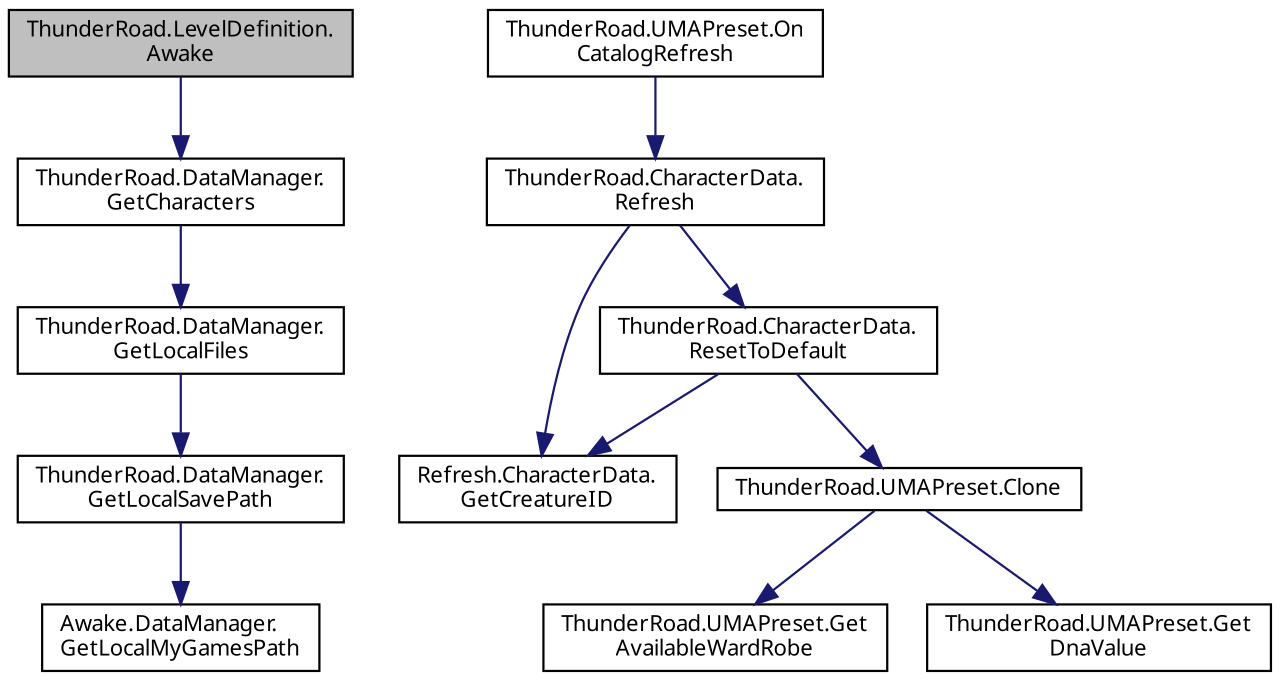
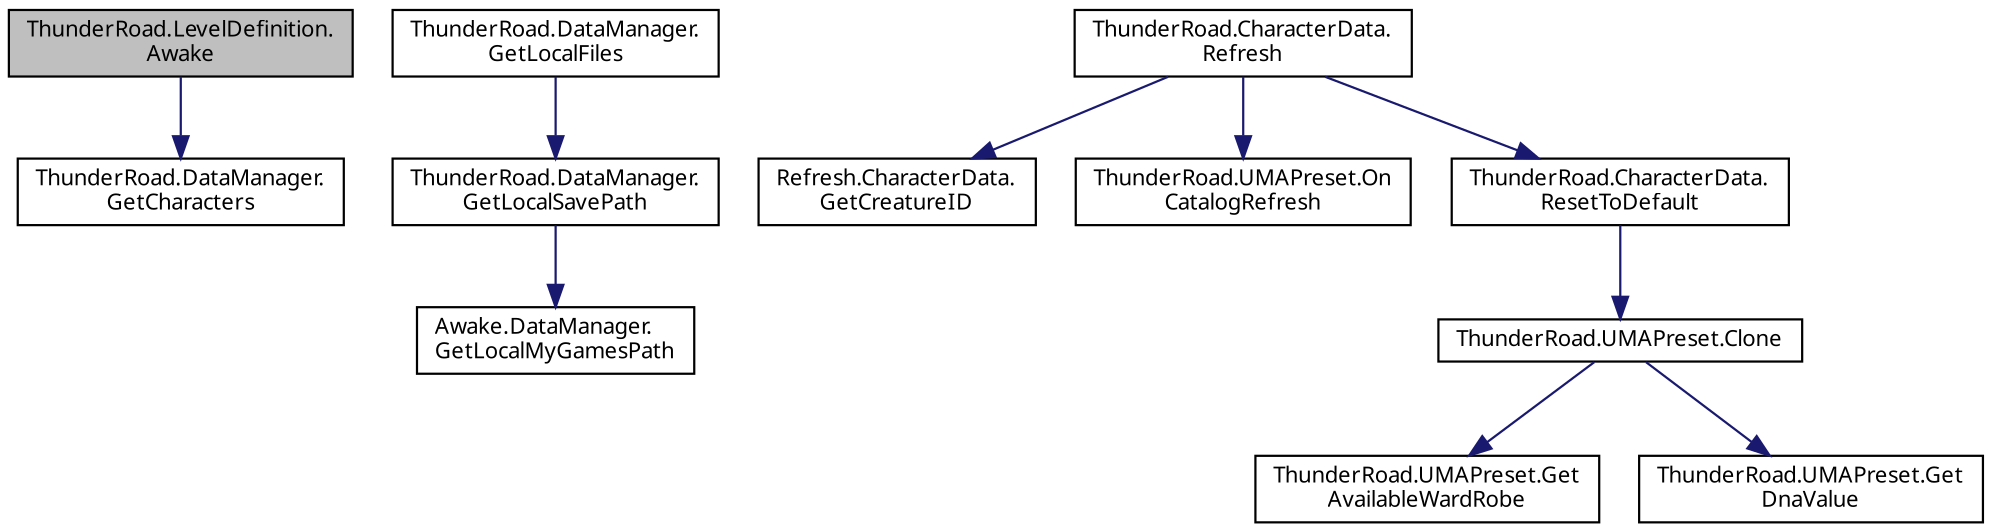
(655, 106) -> (1243, 106)
(181, 255) -> none
(663, 409) -> none
